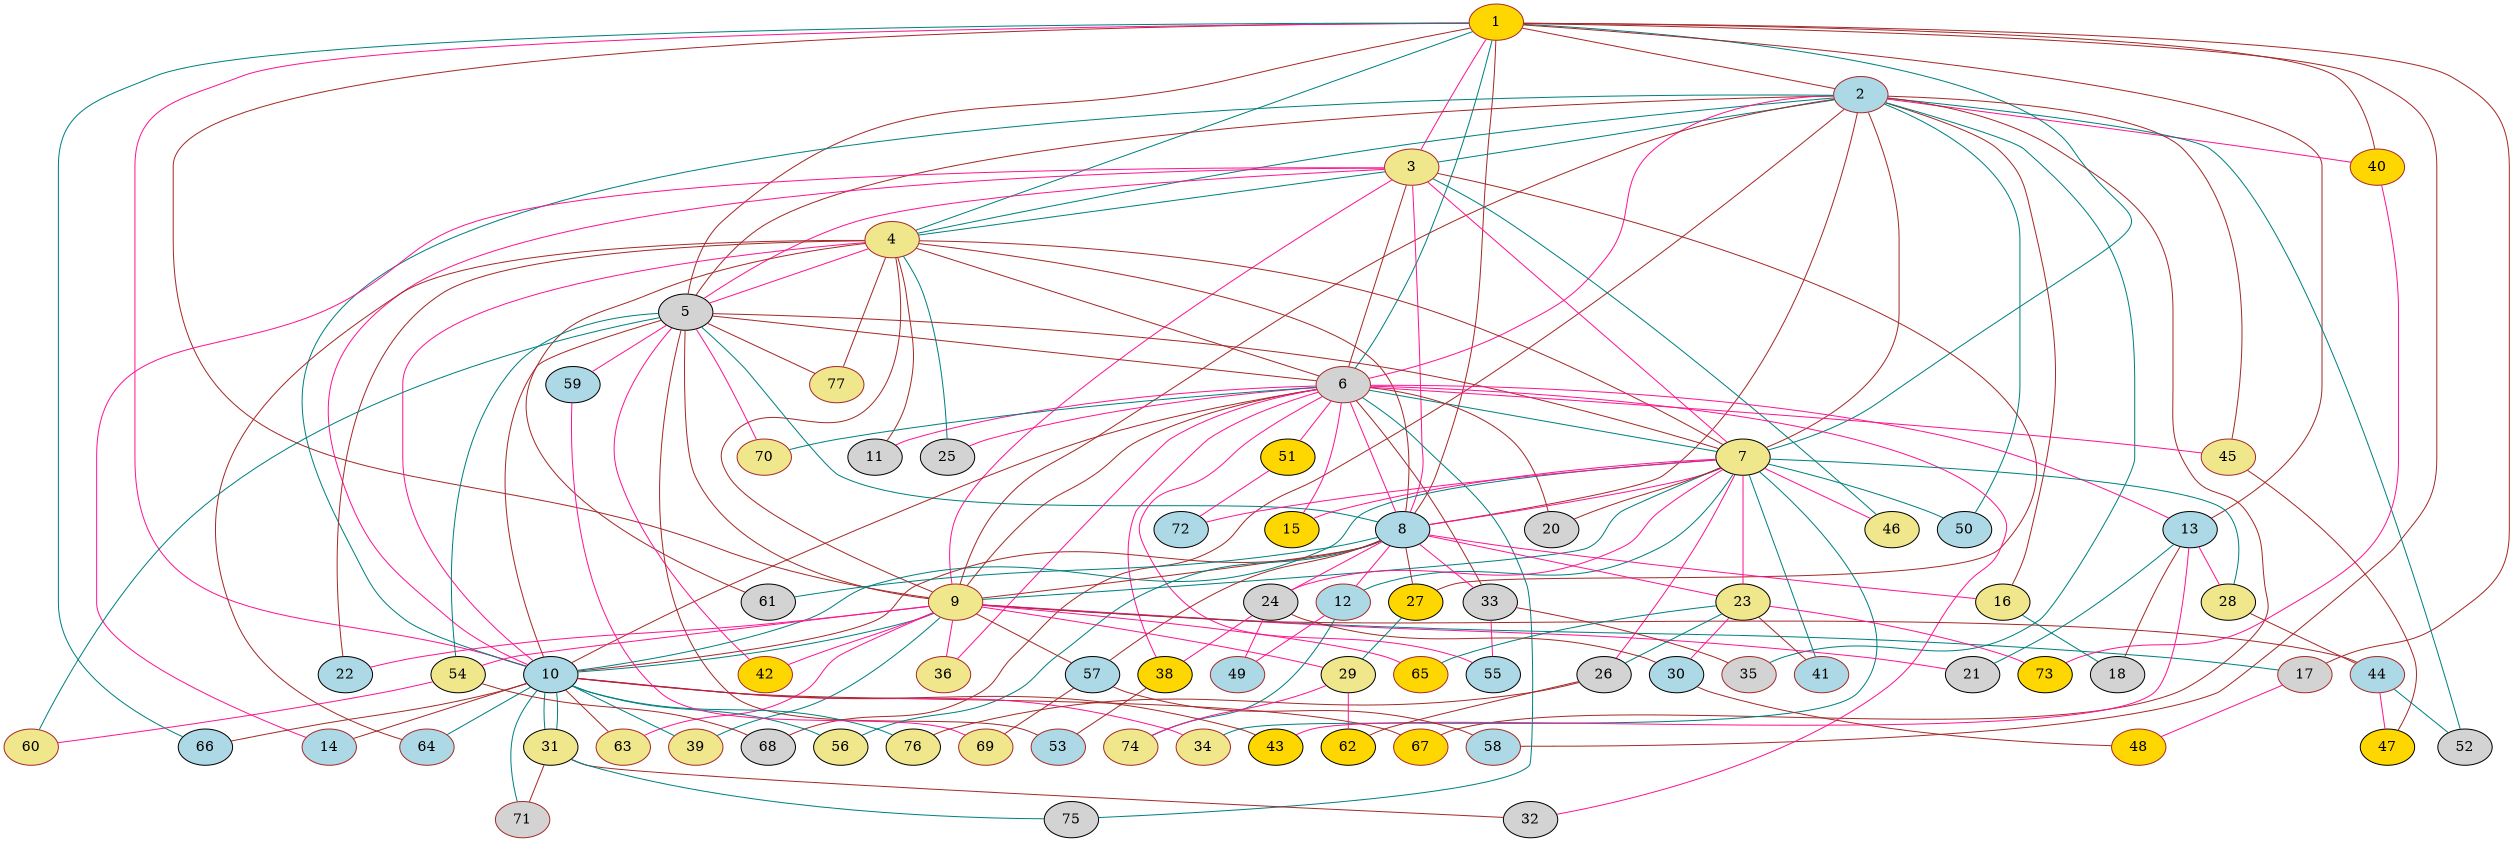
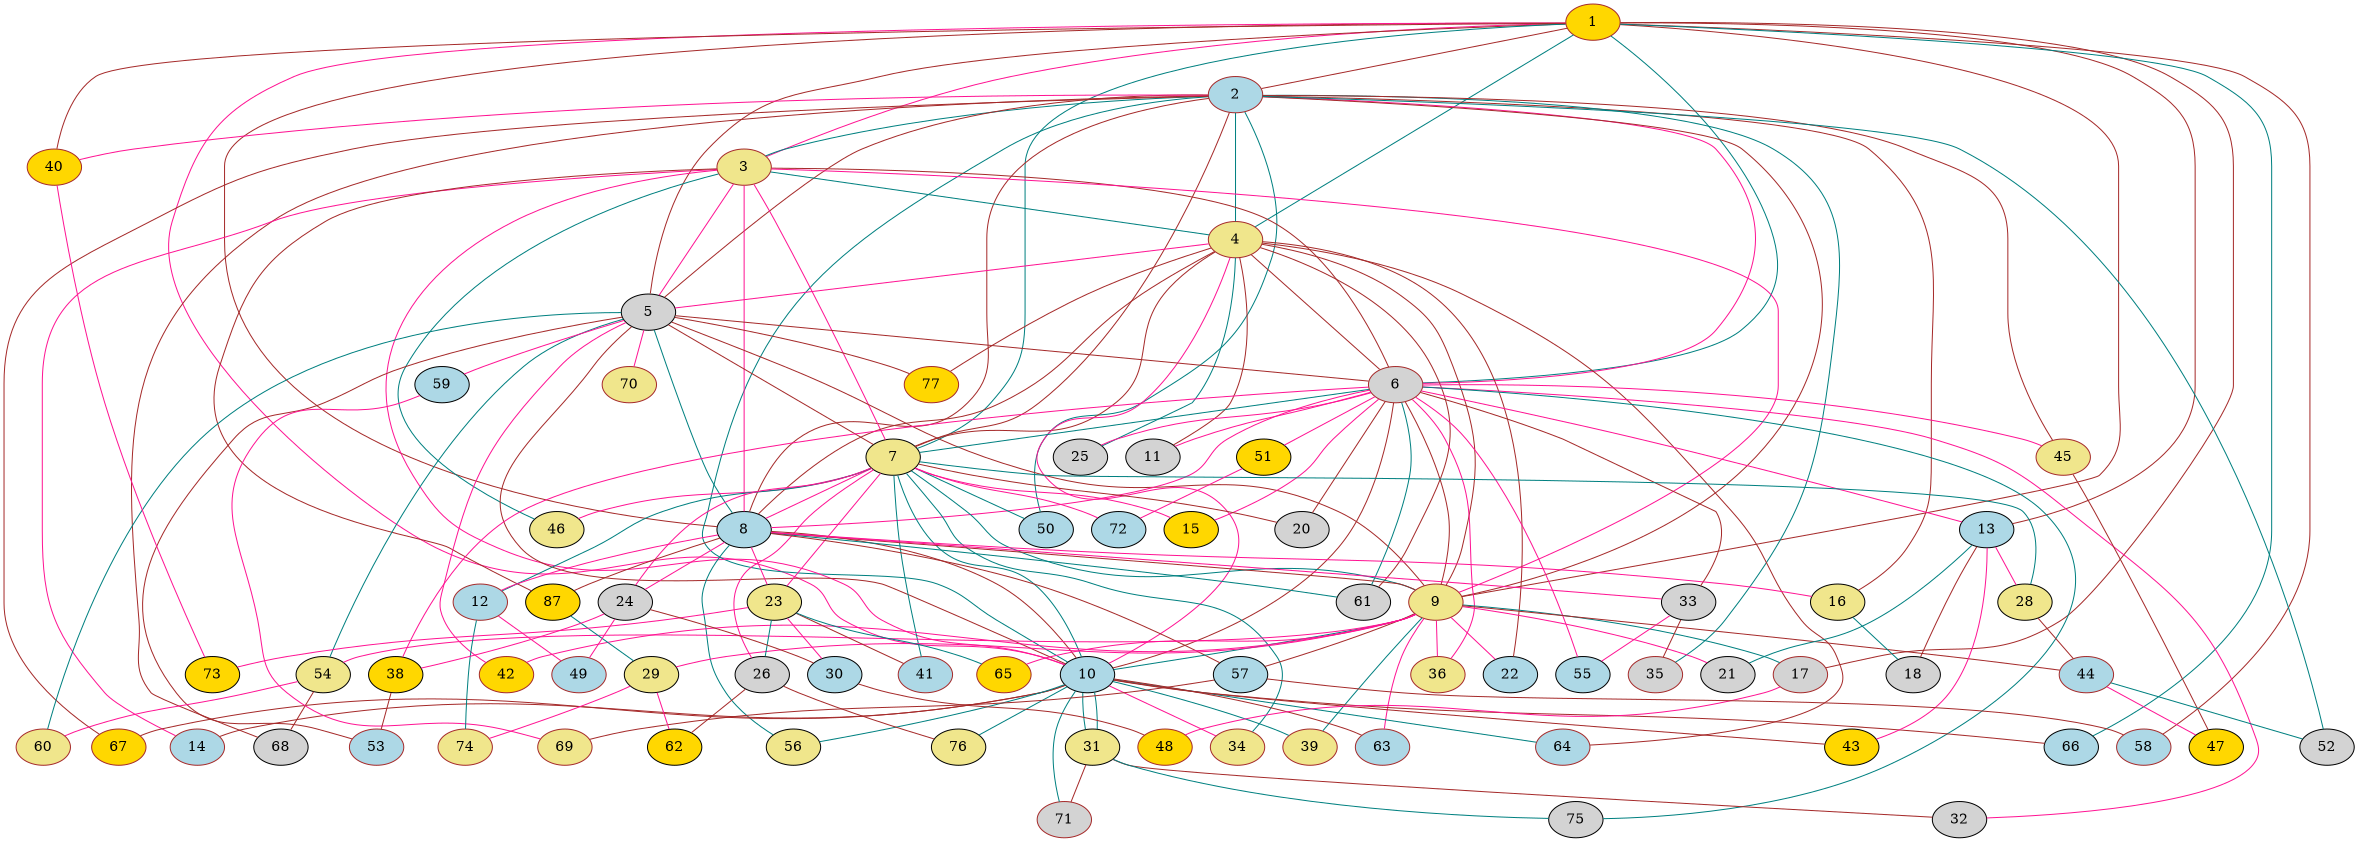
(837, 385) -> (931, 385)
(933, 425) -> (1405, 496)
(1416, 602) -> (553, 602)
(623, 747) -> (1383, 747)
